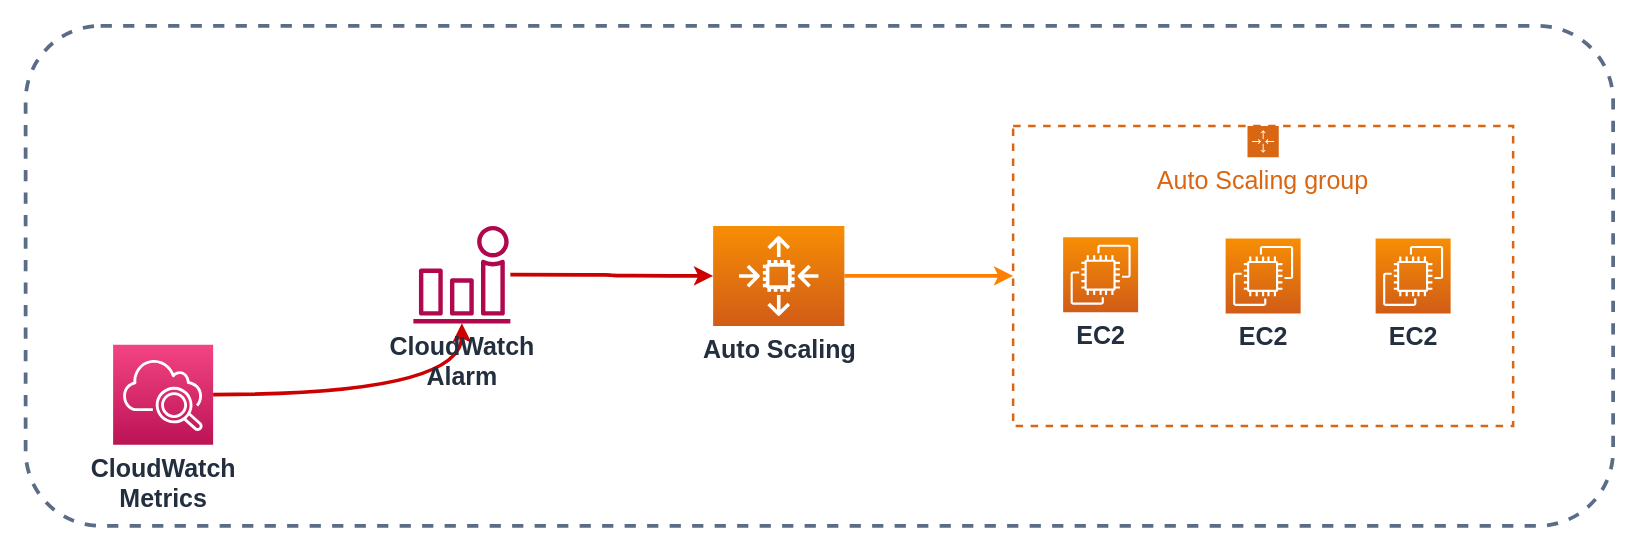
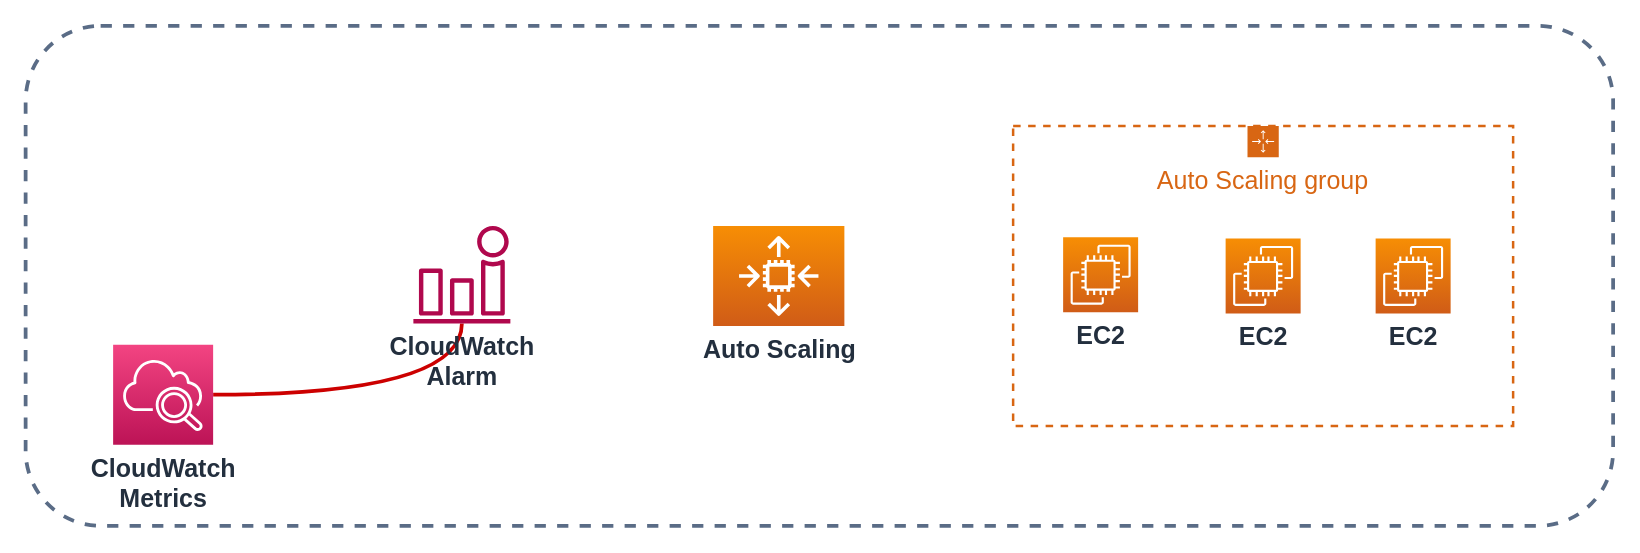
(604, 275) -> none
(923, 276) -> none
(395, 381) -> (395, 378)
